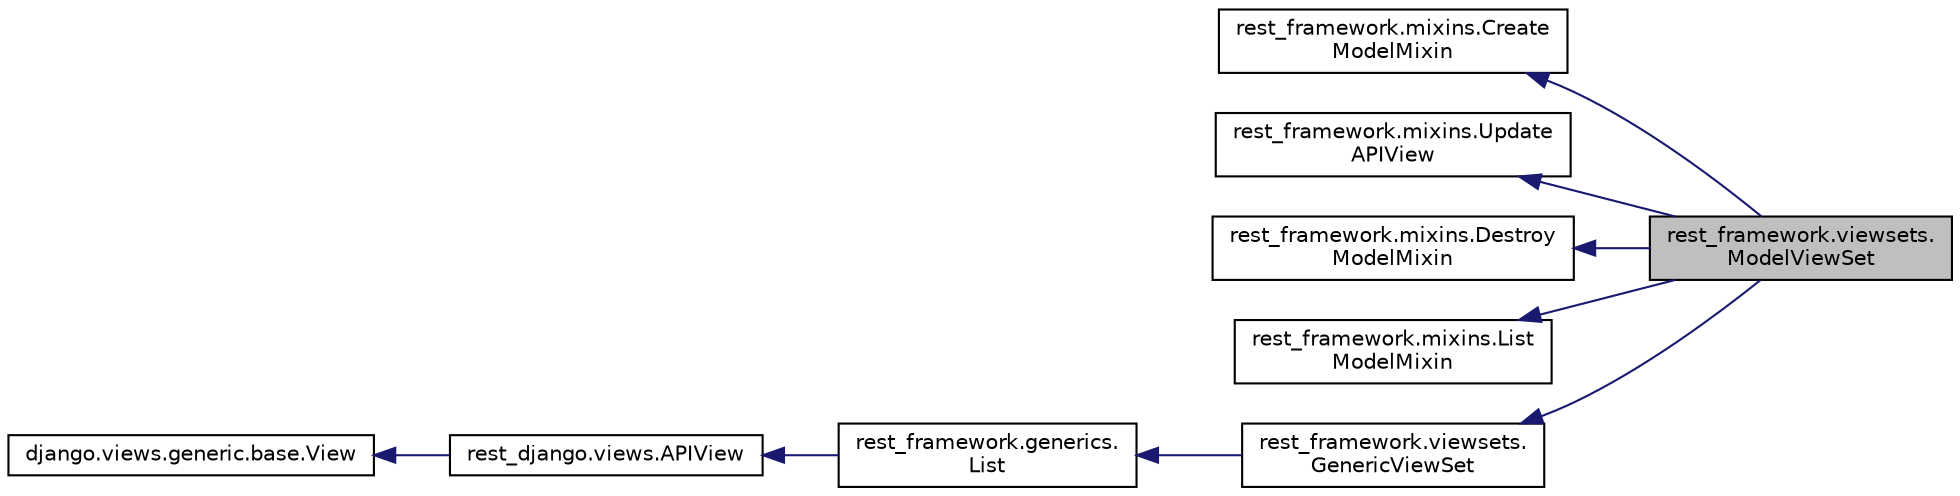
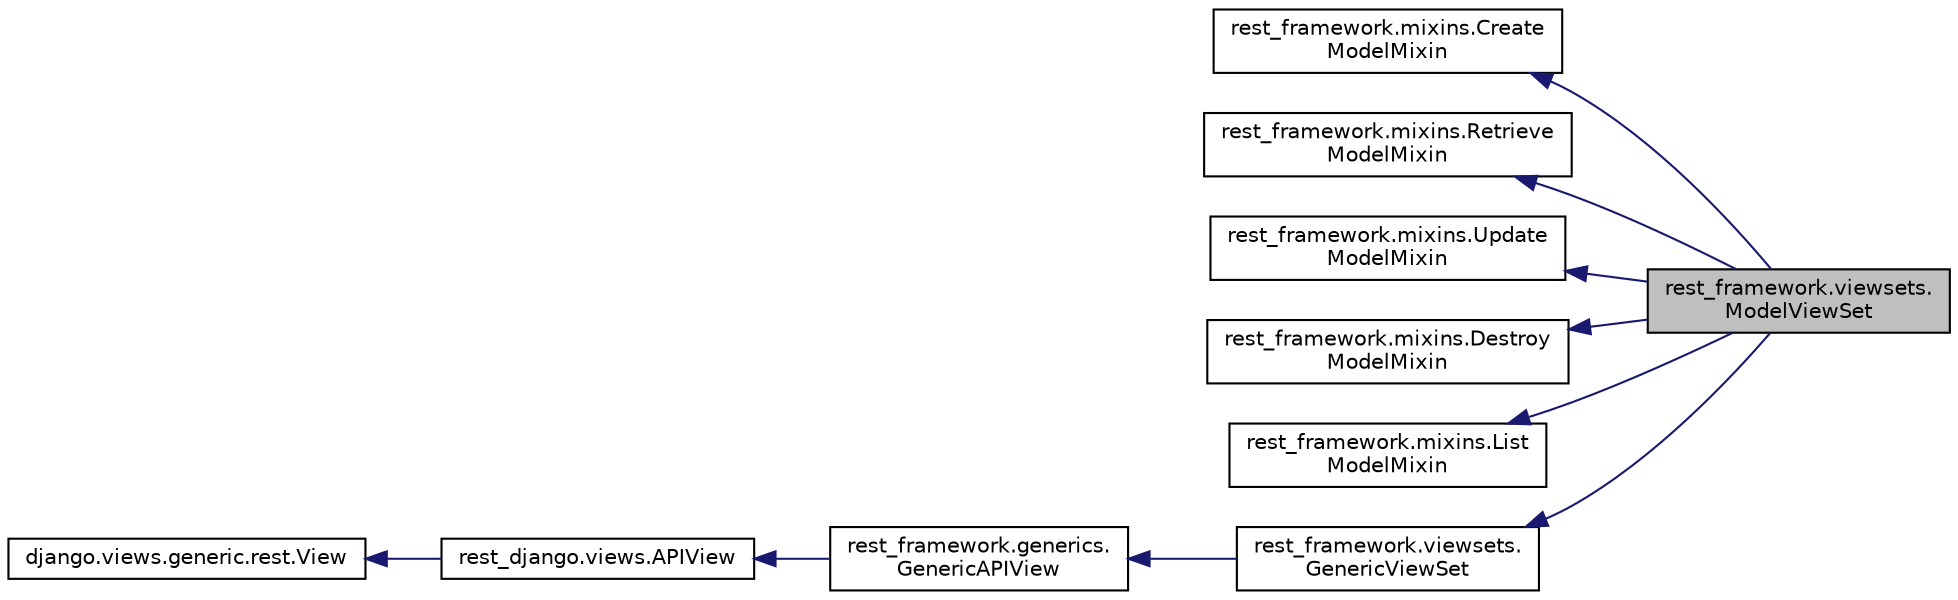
none -> (1388, 145)
(1393, 145) -> (1388, 248)
(191, 455) -> (187, 559)
(988, 455) -> (979, 559)
